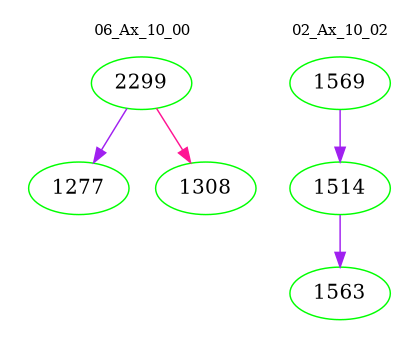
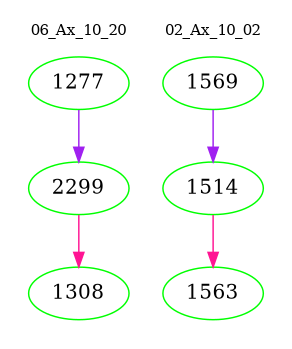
(142, 31) -> (79, 31)
(114, 129) -> (79, 129)
(340, 234) -> (213, 234)
